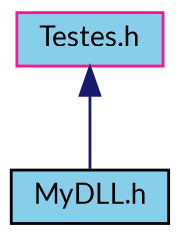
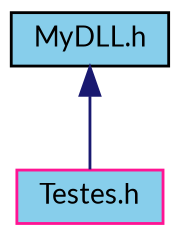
(90, 133) -> (90, 133)
